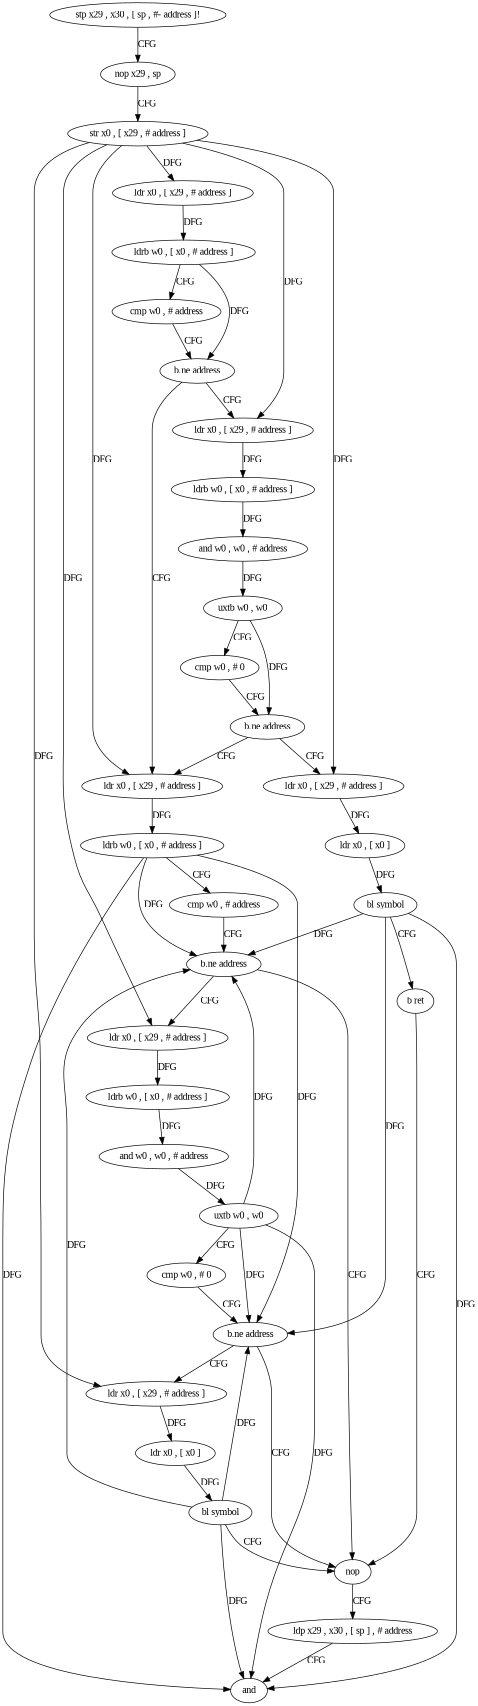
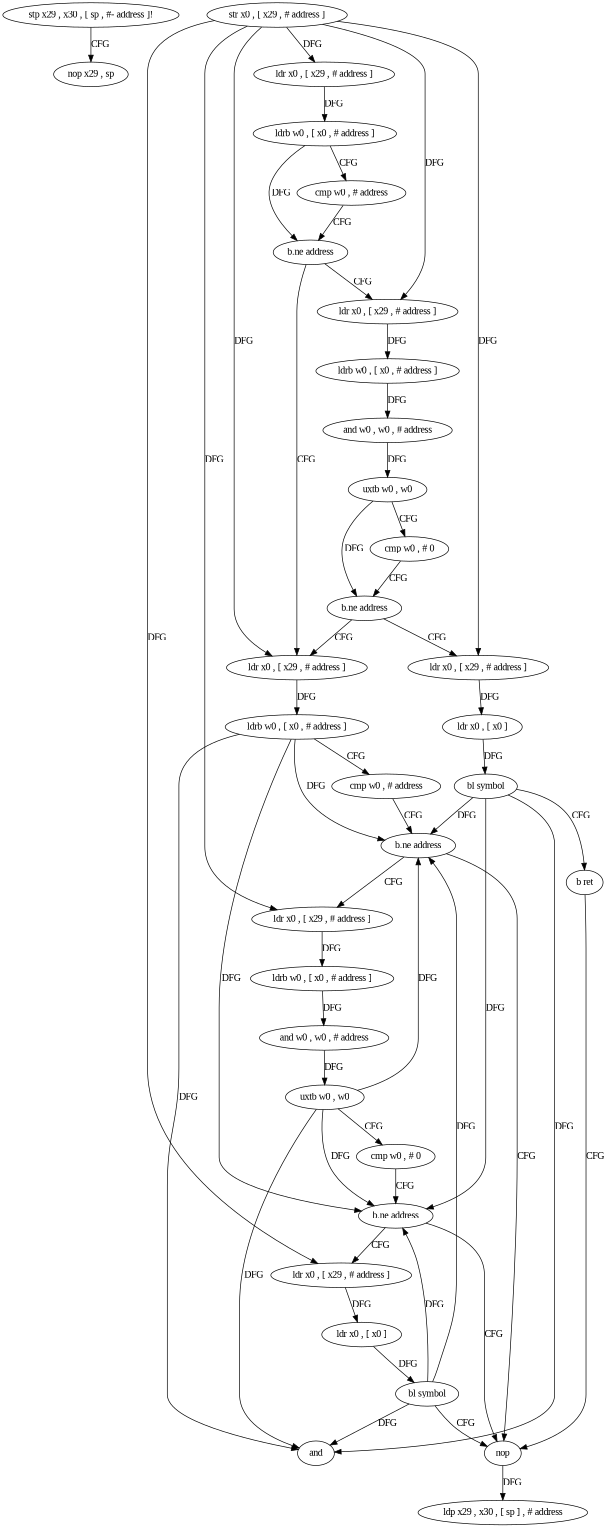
(138, 101) -> none
(362, 1602) -> (512, 1483)
(301, 1661) -> none
